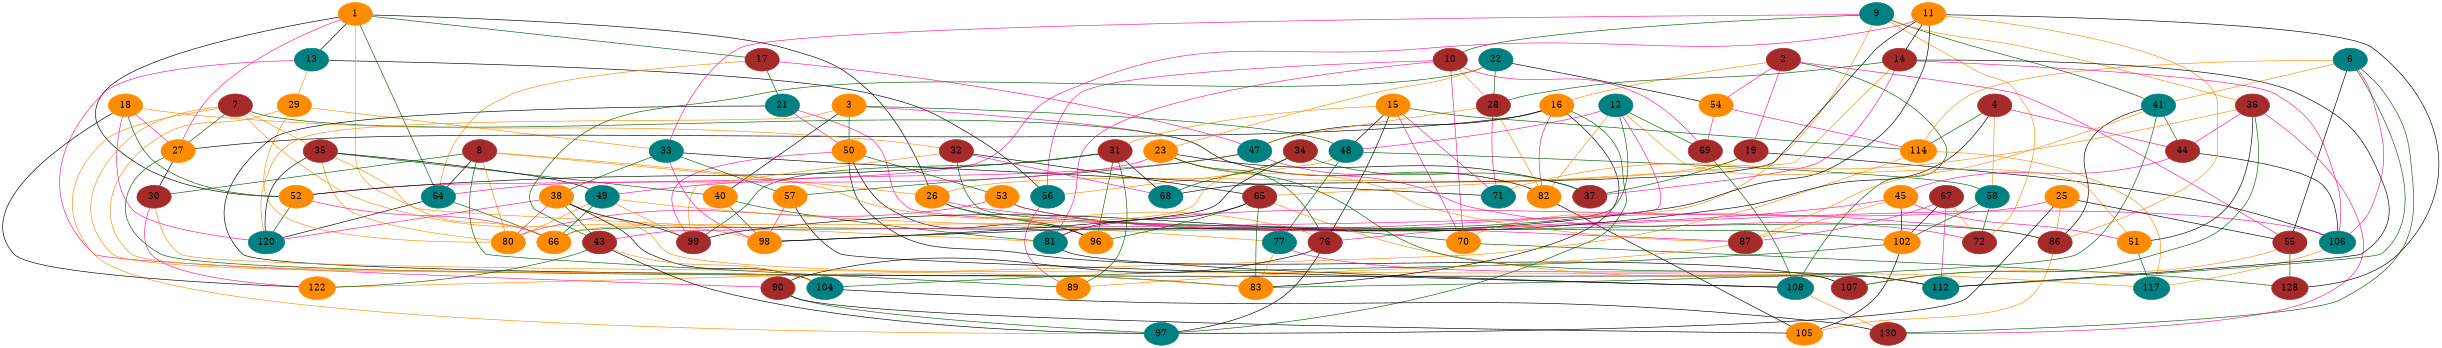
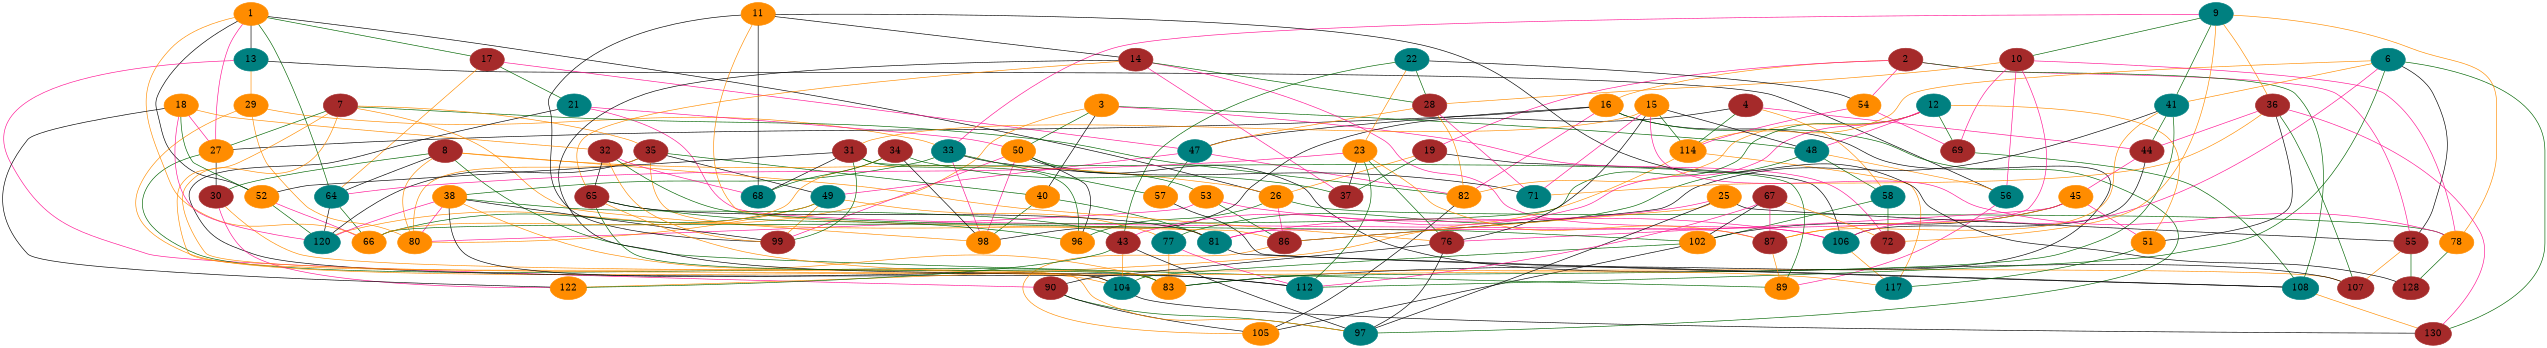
(1101, 78) -> none
(777, 220) -> (1001, 197)
(1463, 242) -> (2457, 242)
